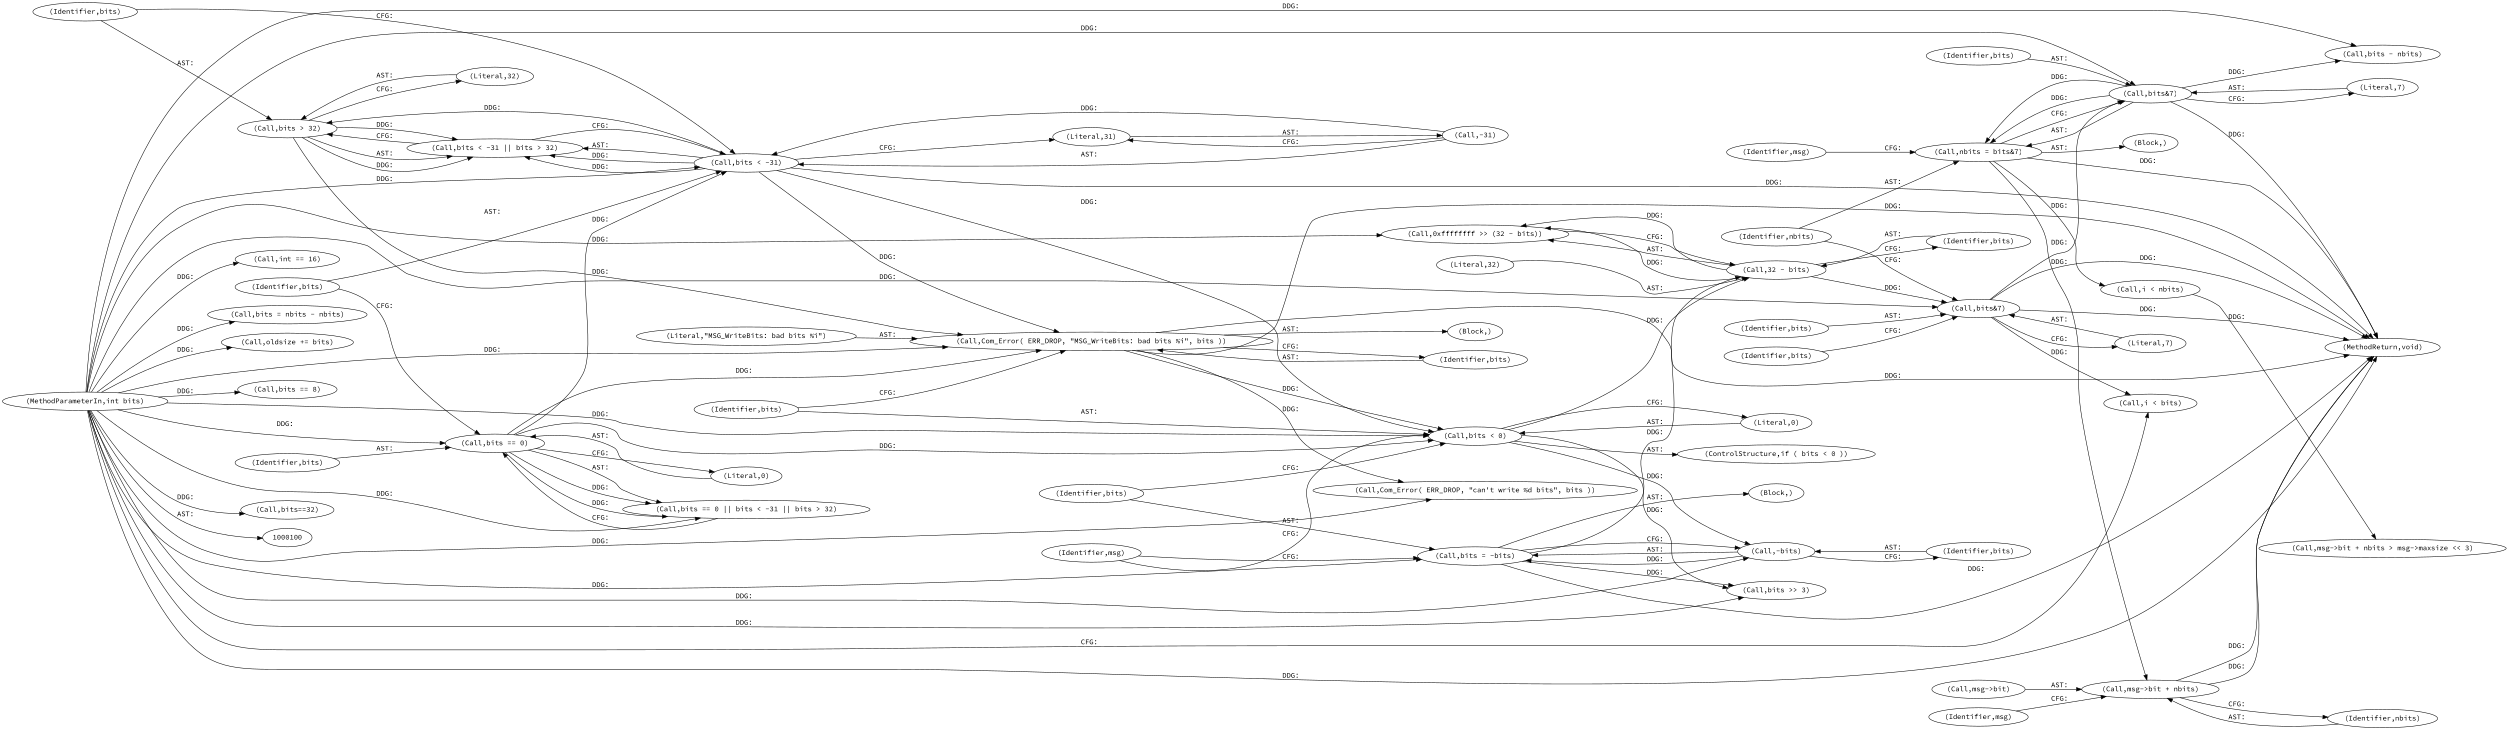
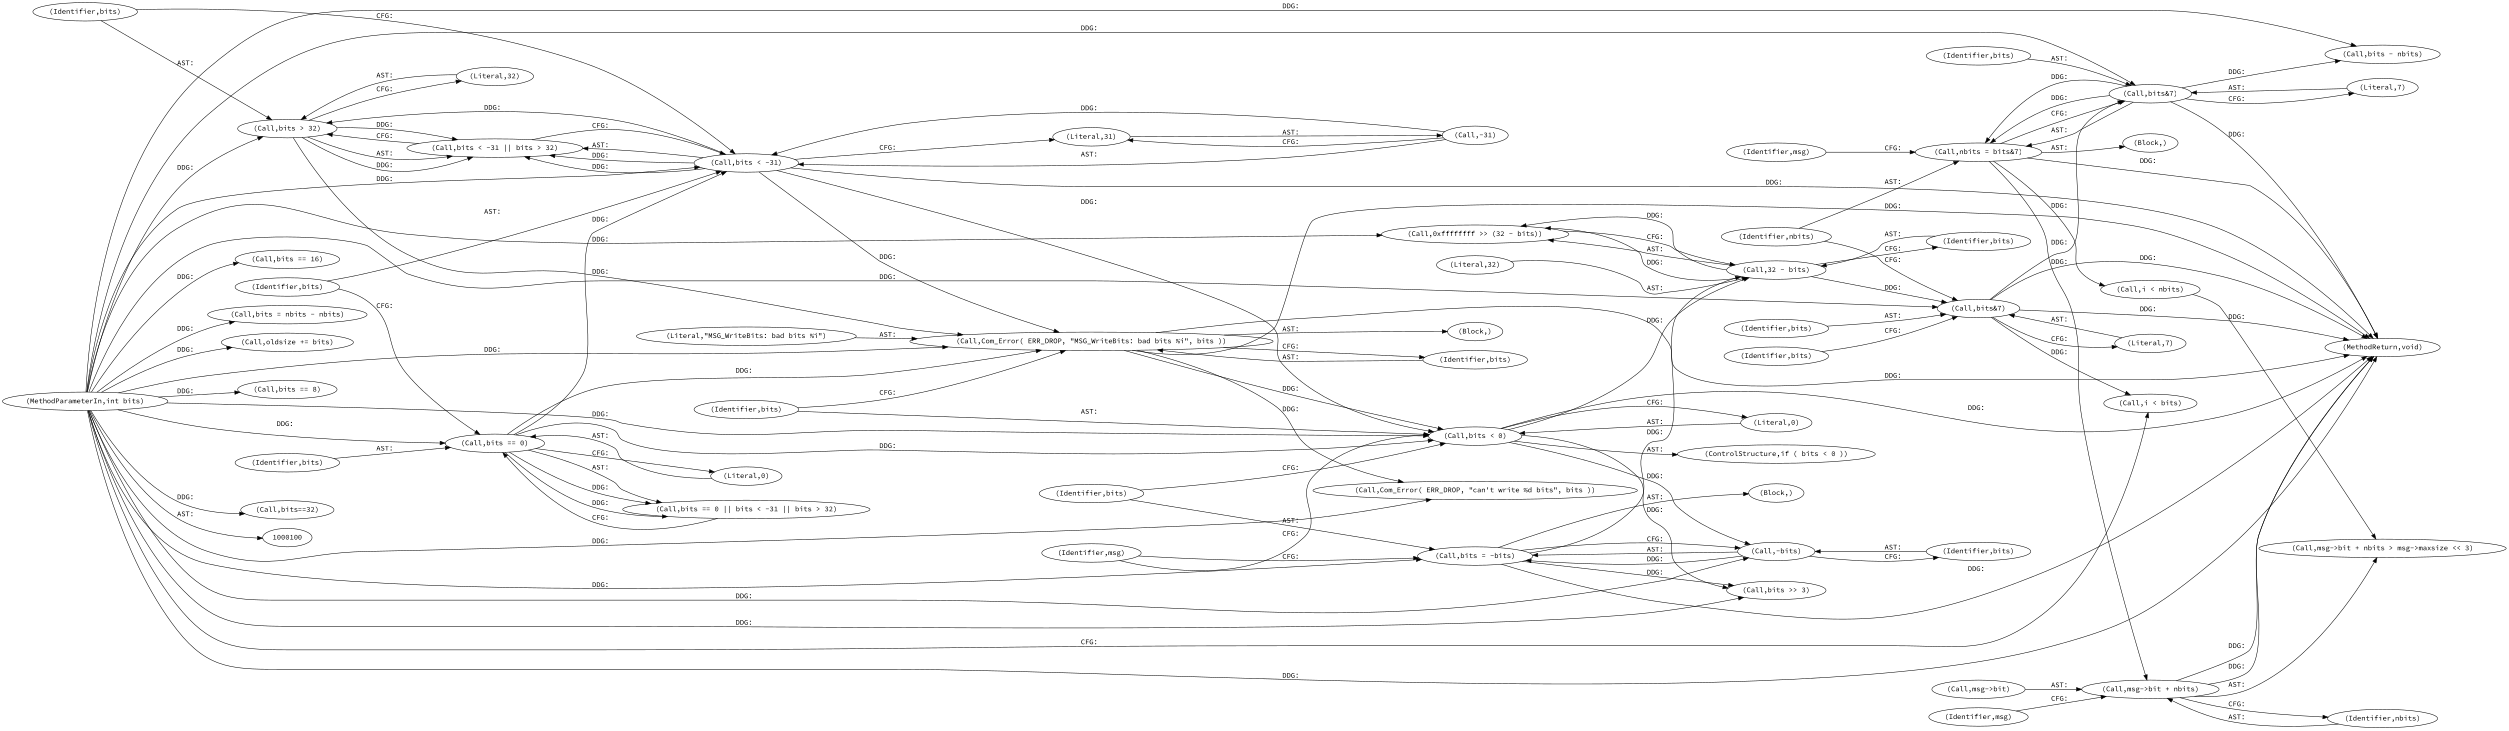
(287, 259) -> (287, 259)
none -> (1936, 416)
(387, 499) -> (145, 235)
none -> (2301, 654)
